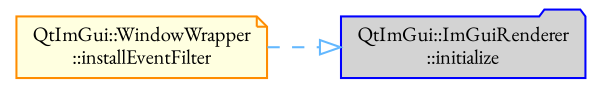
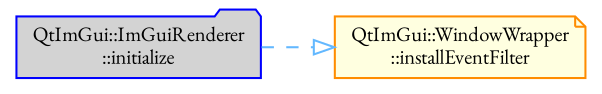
(293, 47) -> (288, 47)
